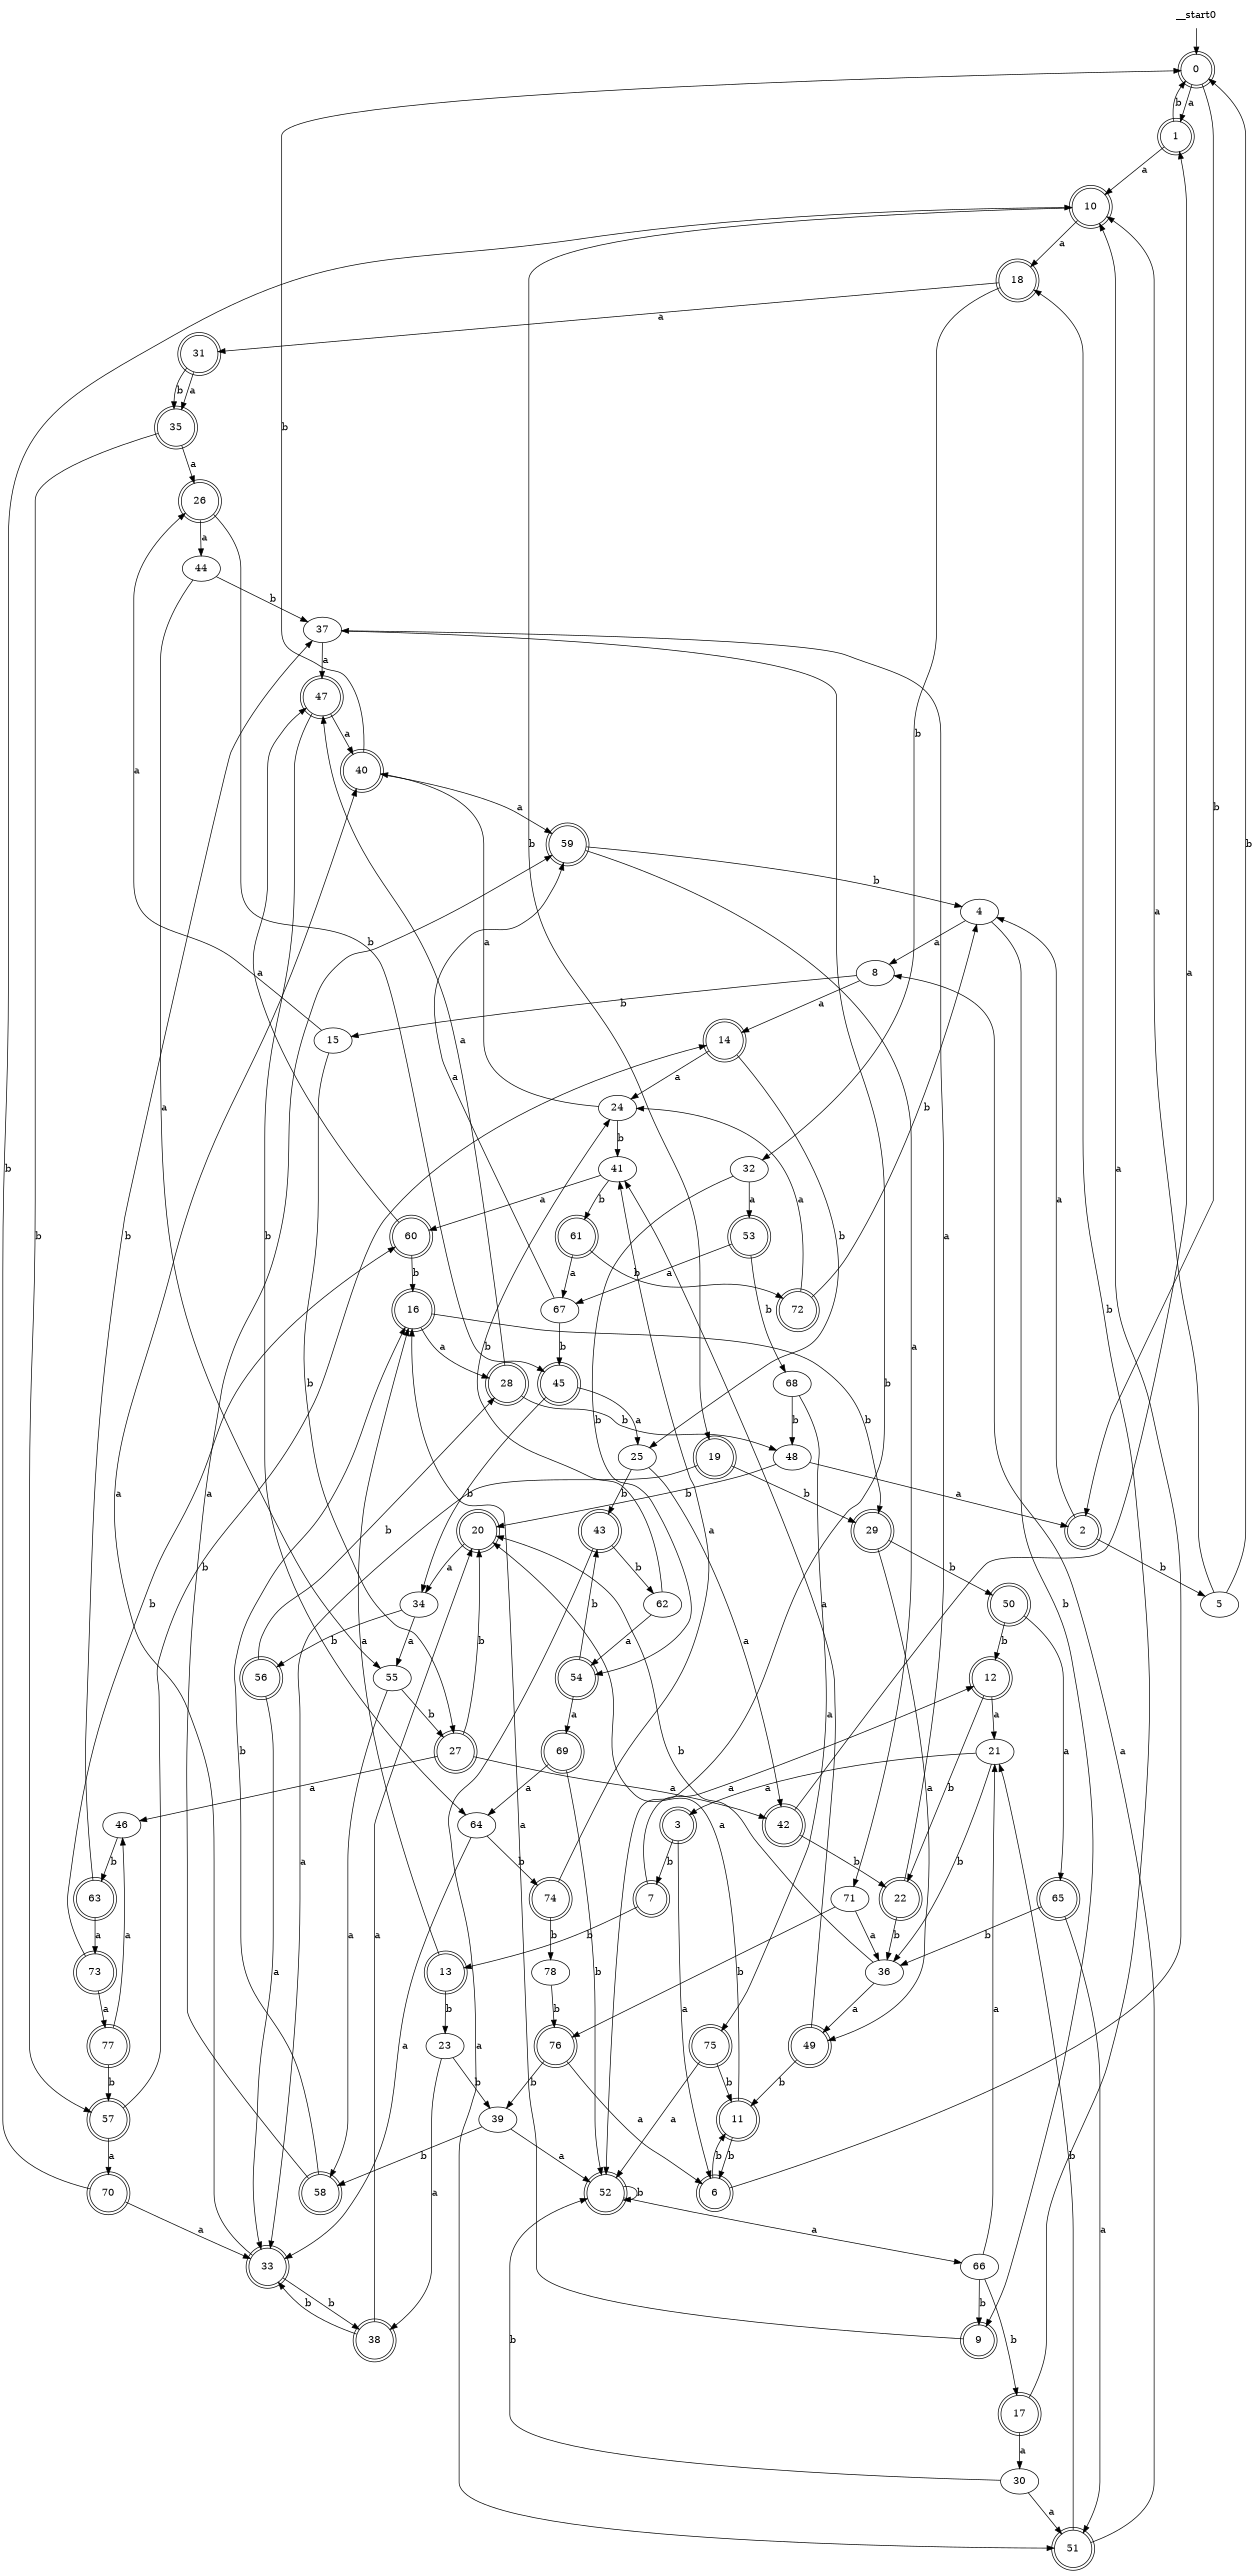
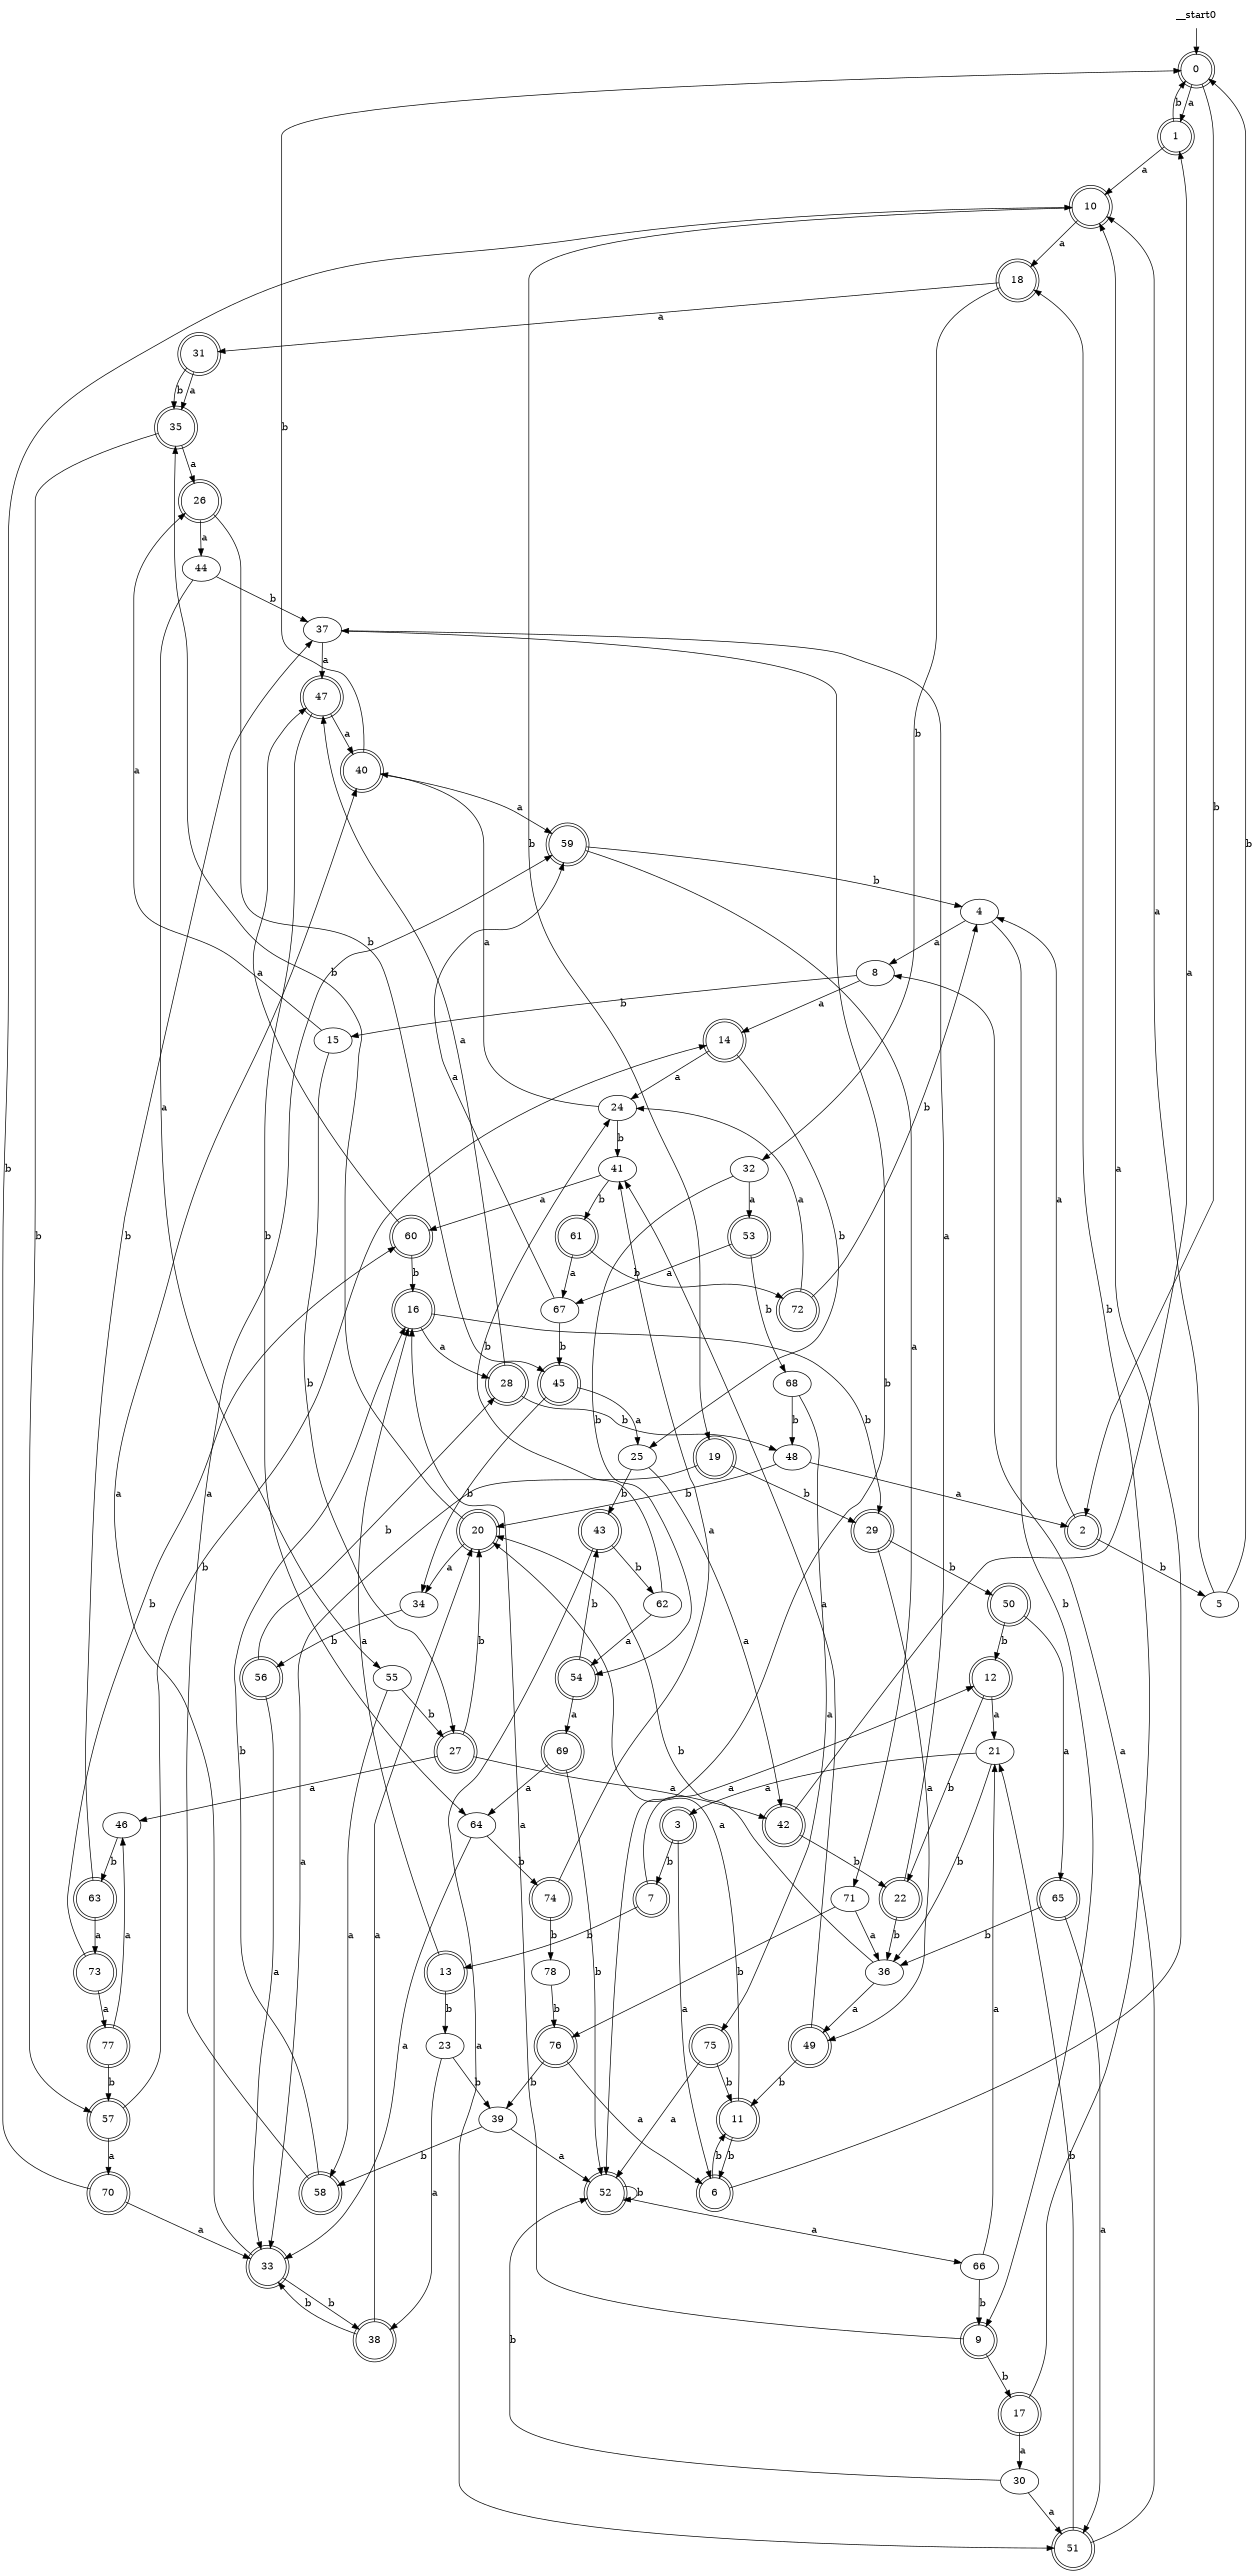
none -> (347, 1002)
(407, 1638) -> none
(1004, 2333) -> (997, 2373)
